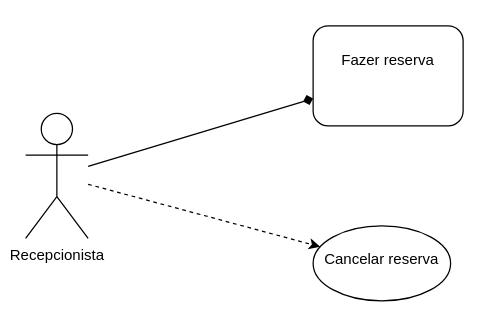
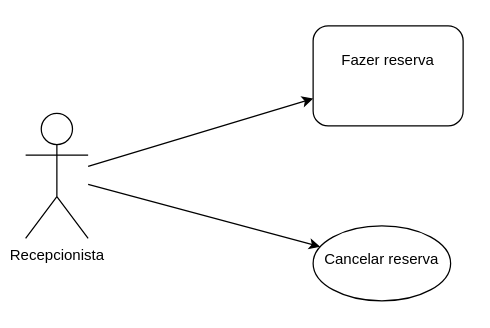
(303, 101) -> (304, 101)
(201, 215) -> (201, 215)
